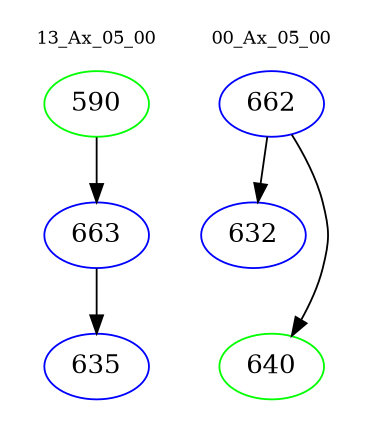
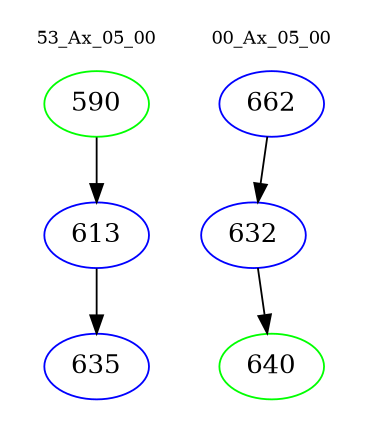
(97, 39) -> (97, 39)
(327, 226) -> (261, 291)
(97, 235) -> (97, 235)
